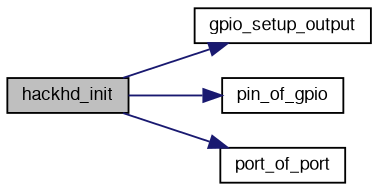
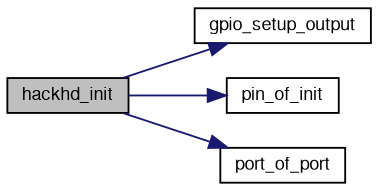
(283, 95) -> (283, 95)
